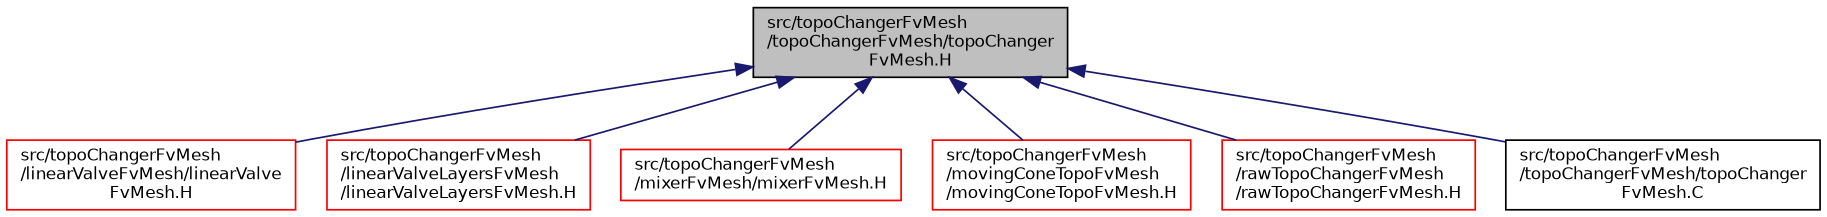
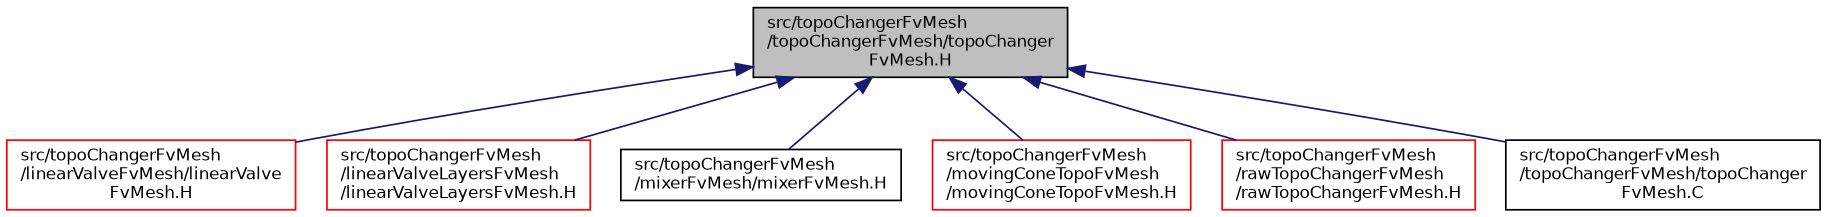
(761, 175) -> (761, 175)
